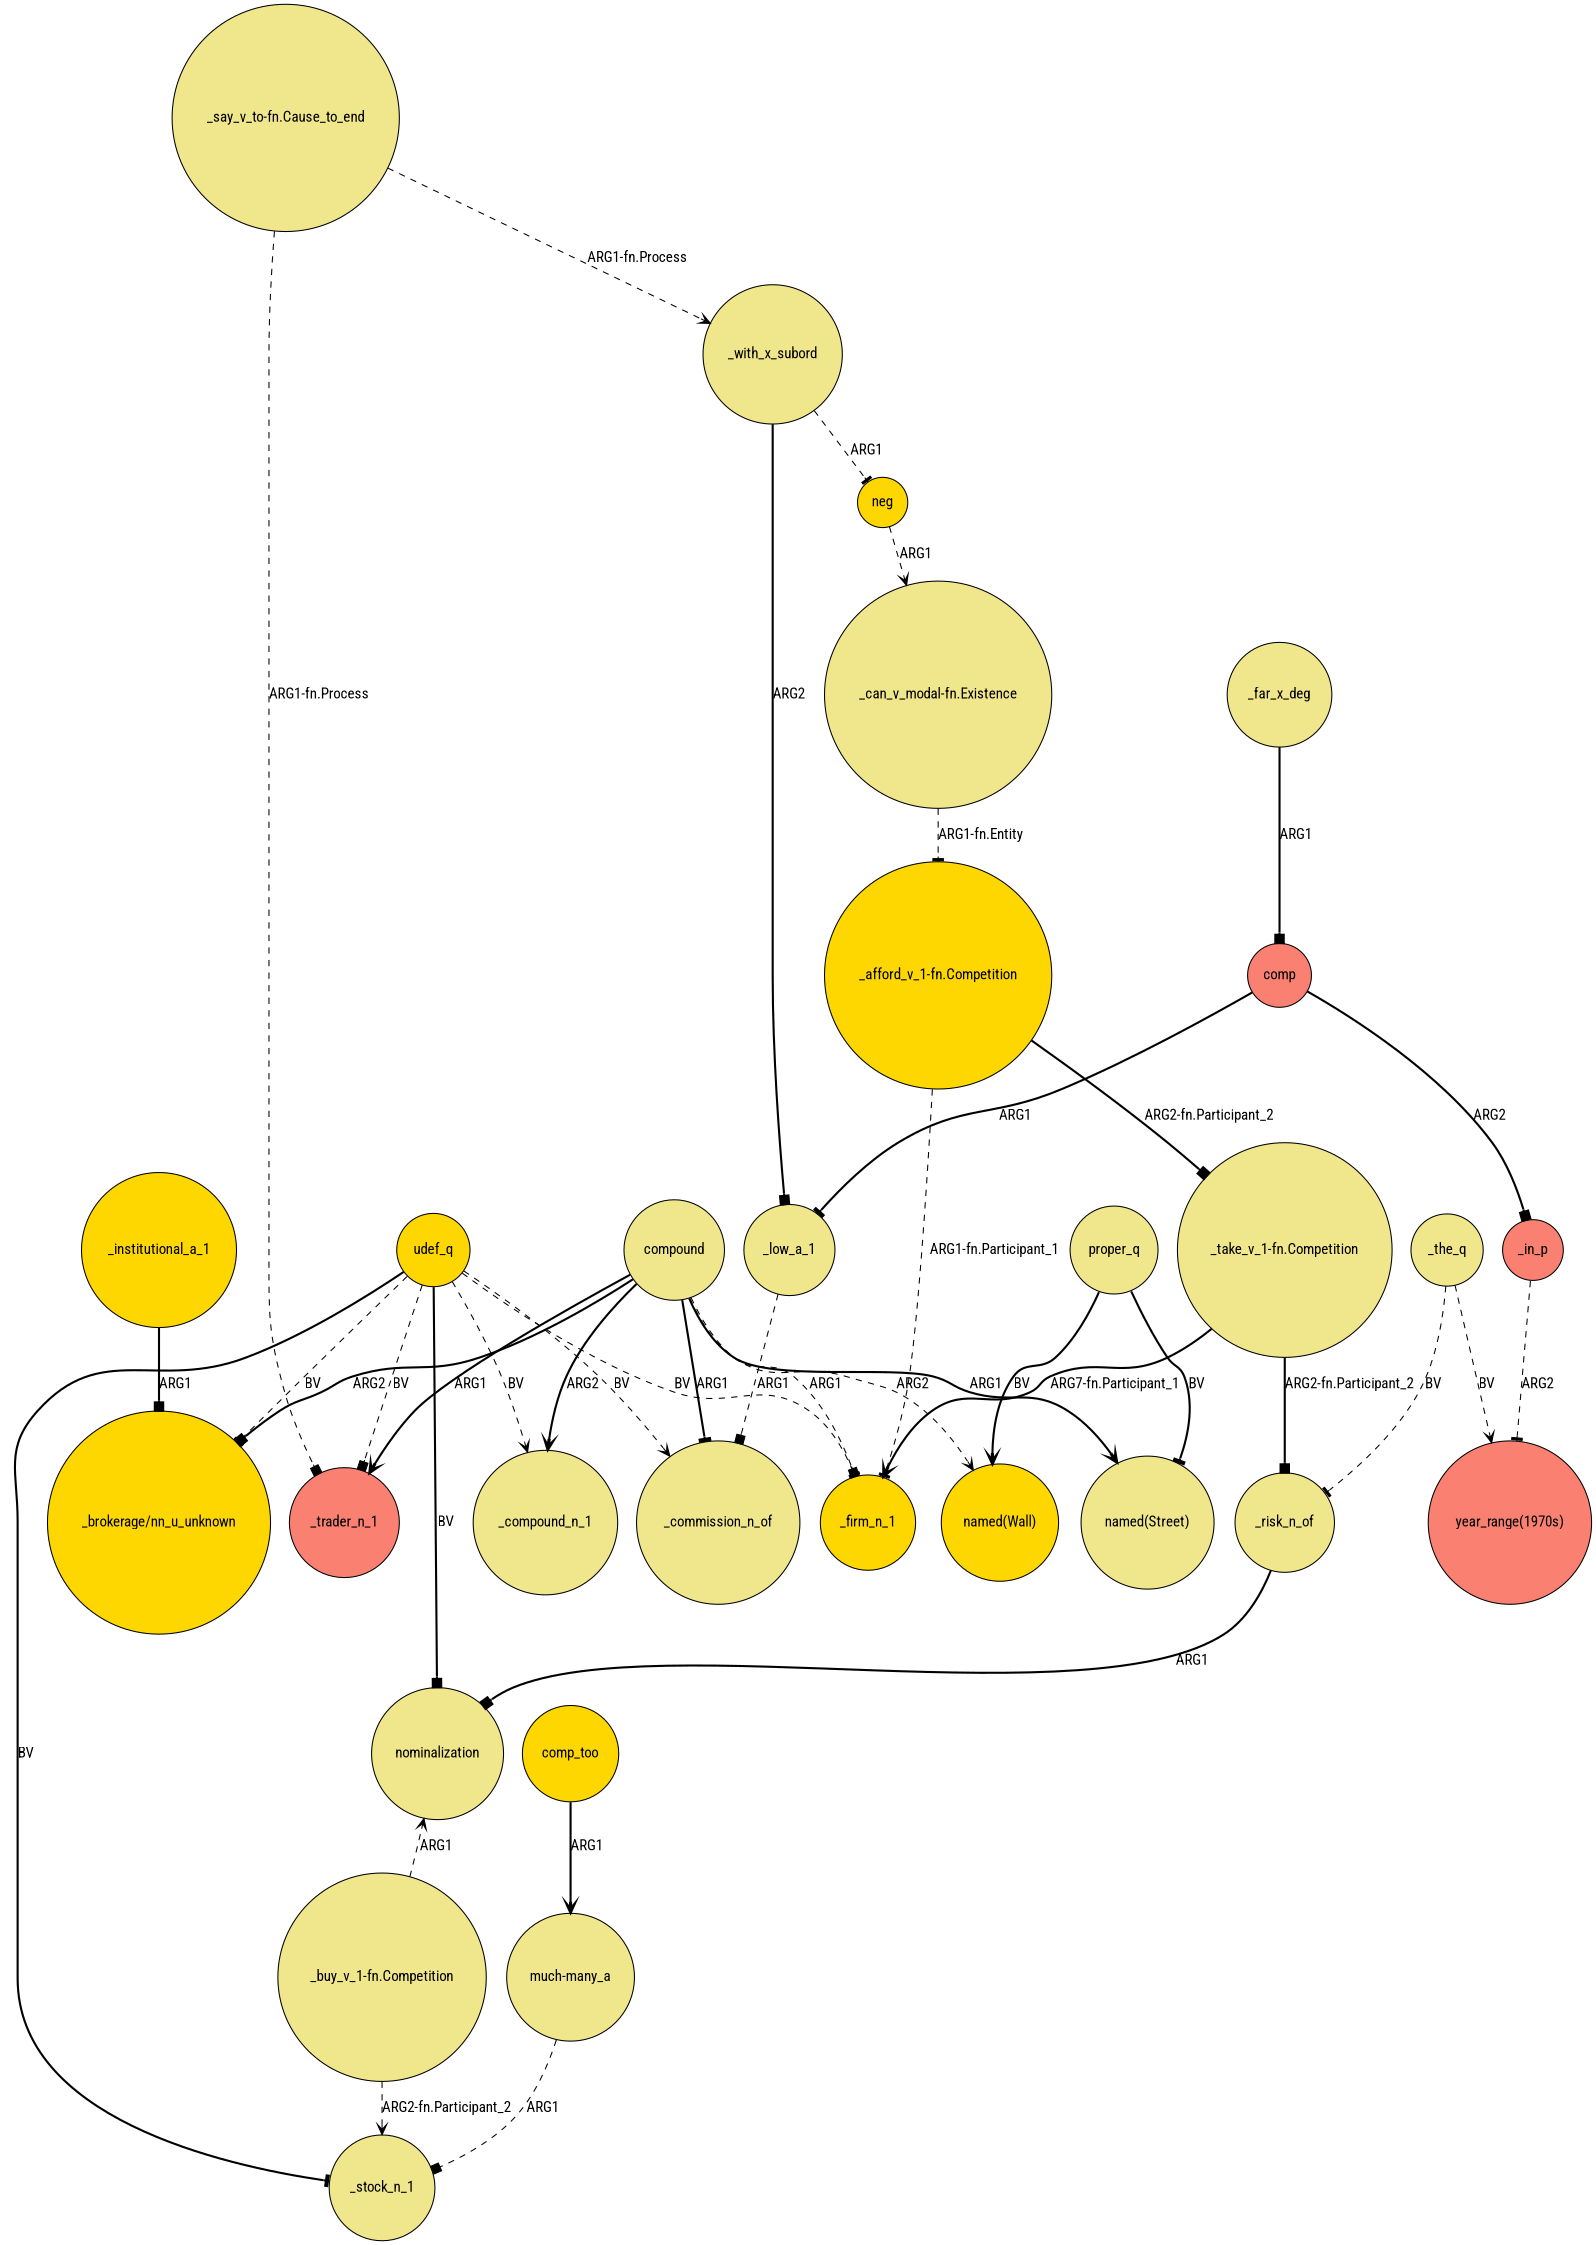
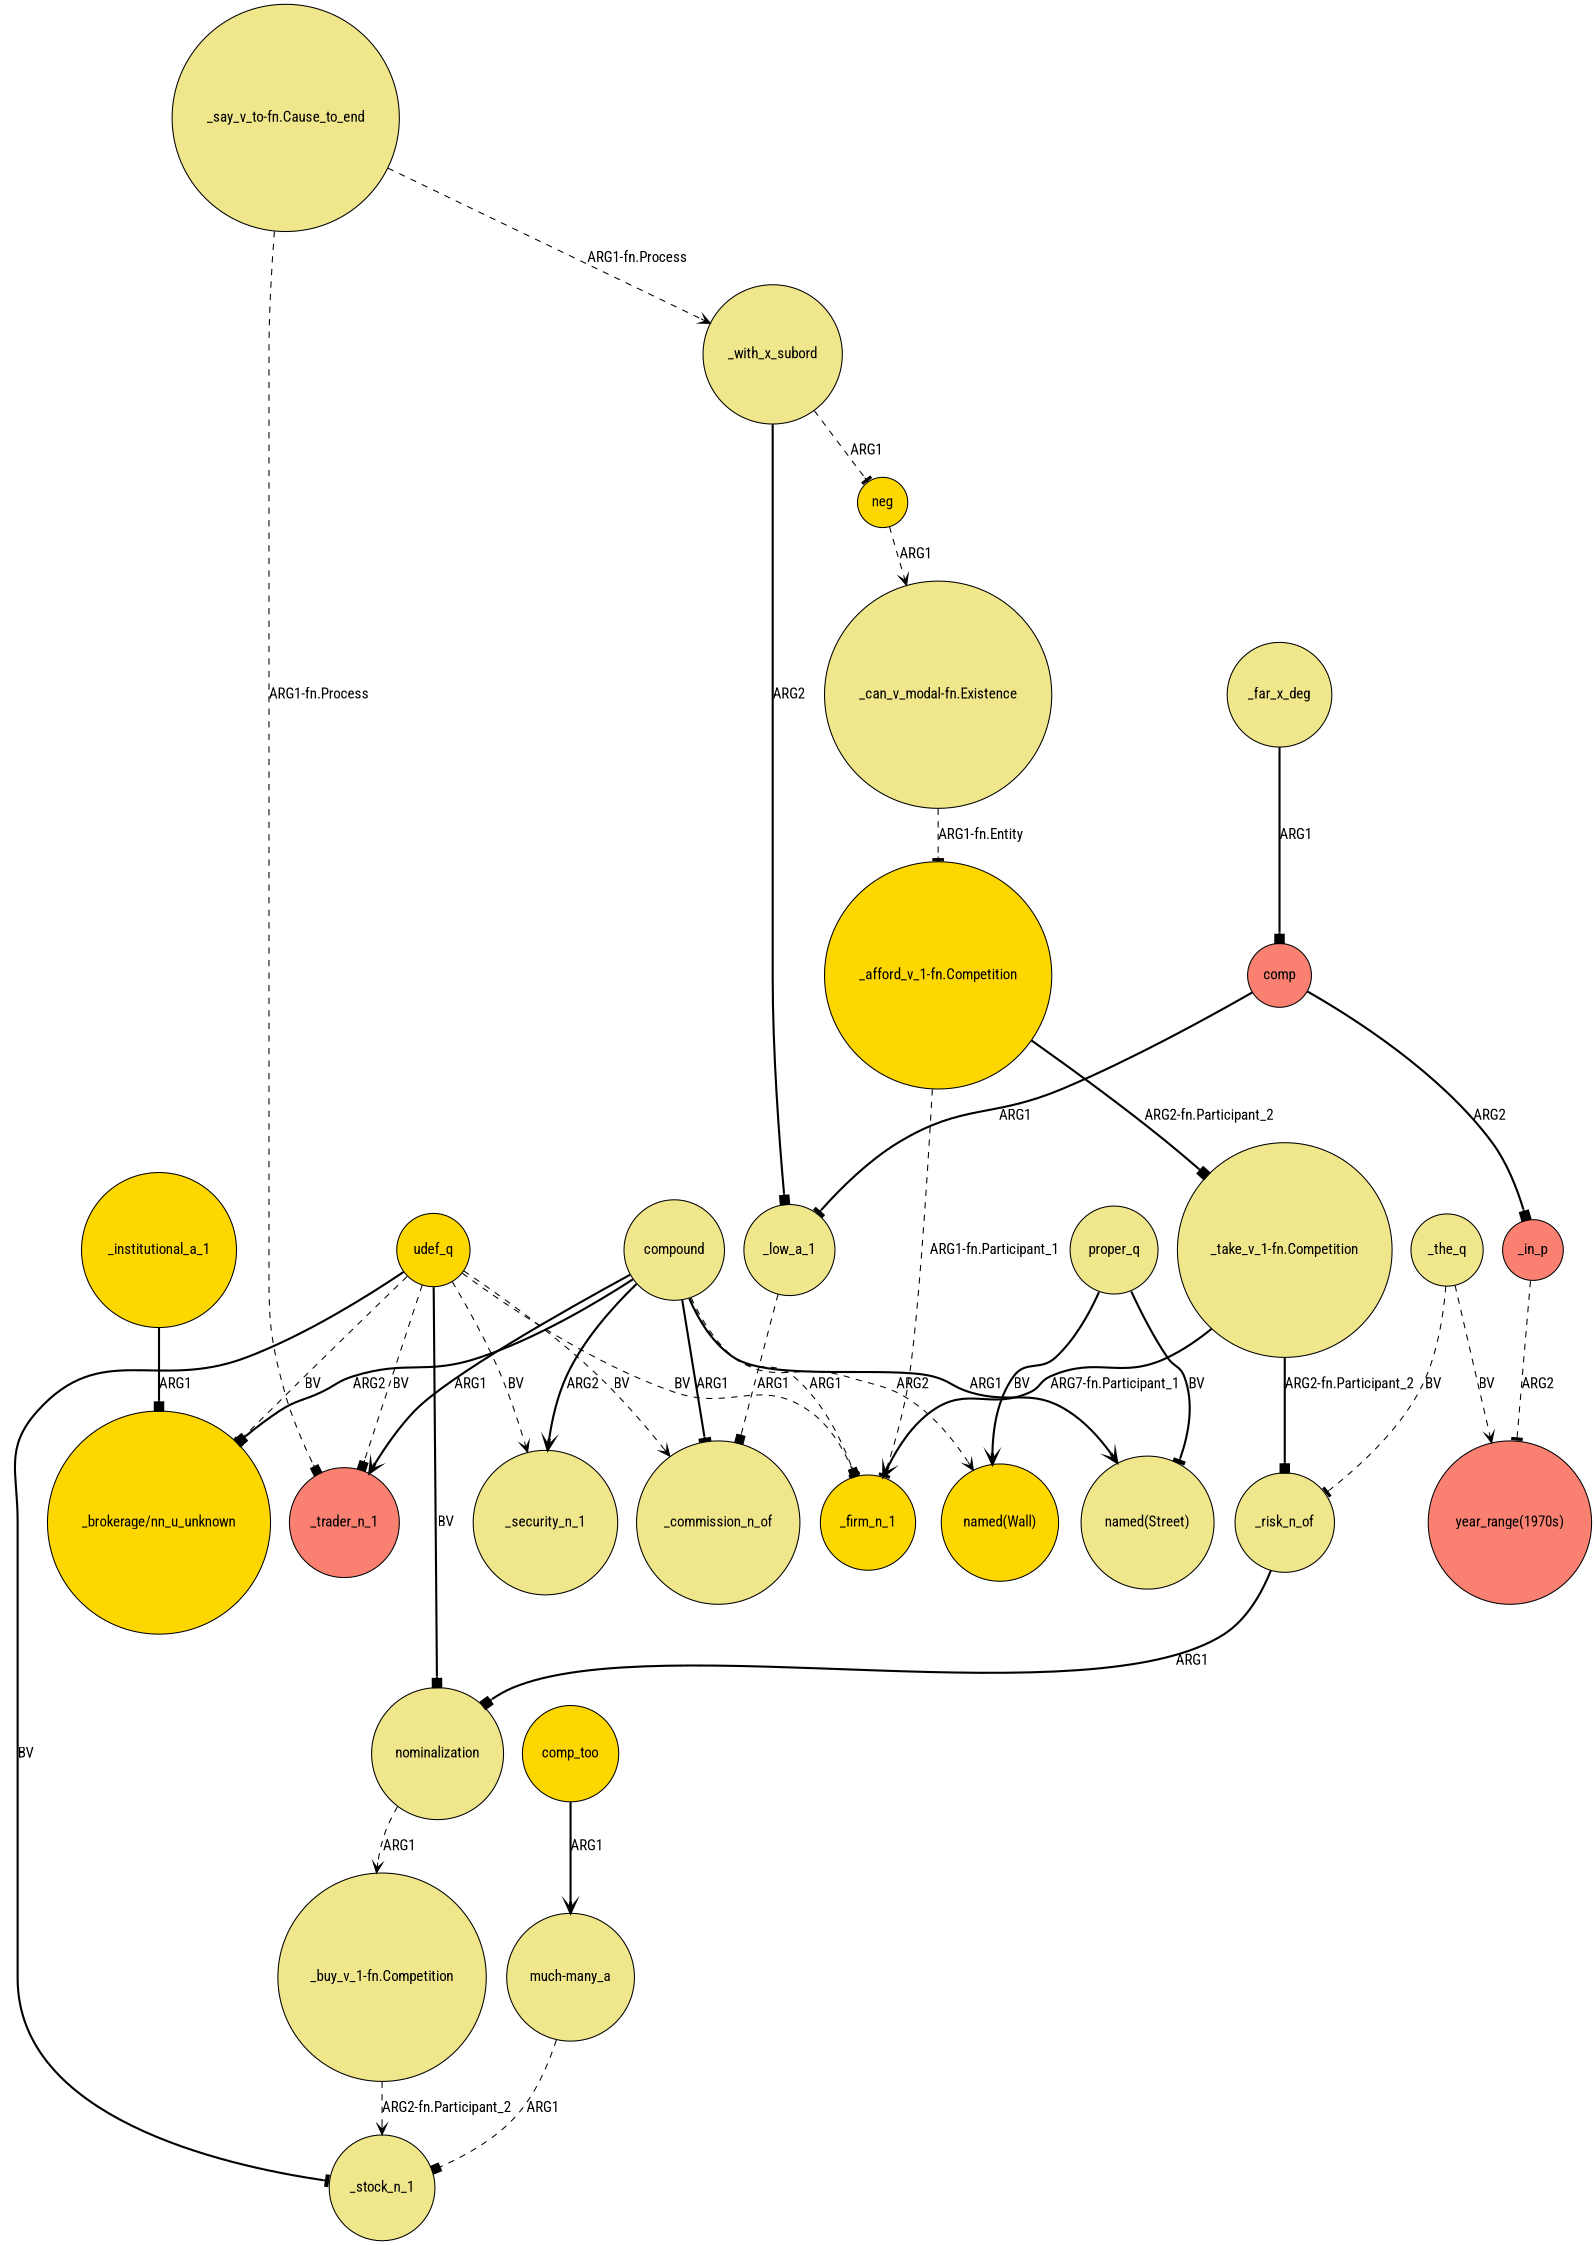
(545, 1523) -> (545, 1523)
(416, 1853) -> (385, 1834)
